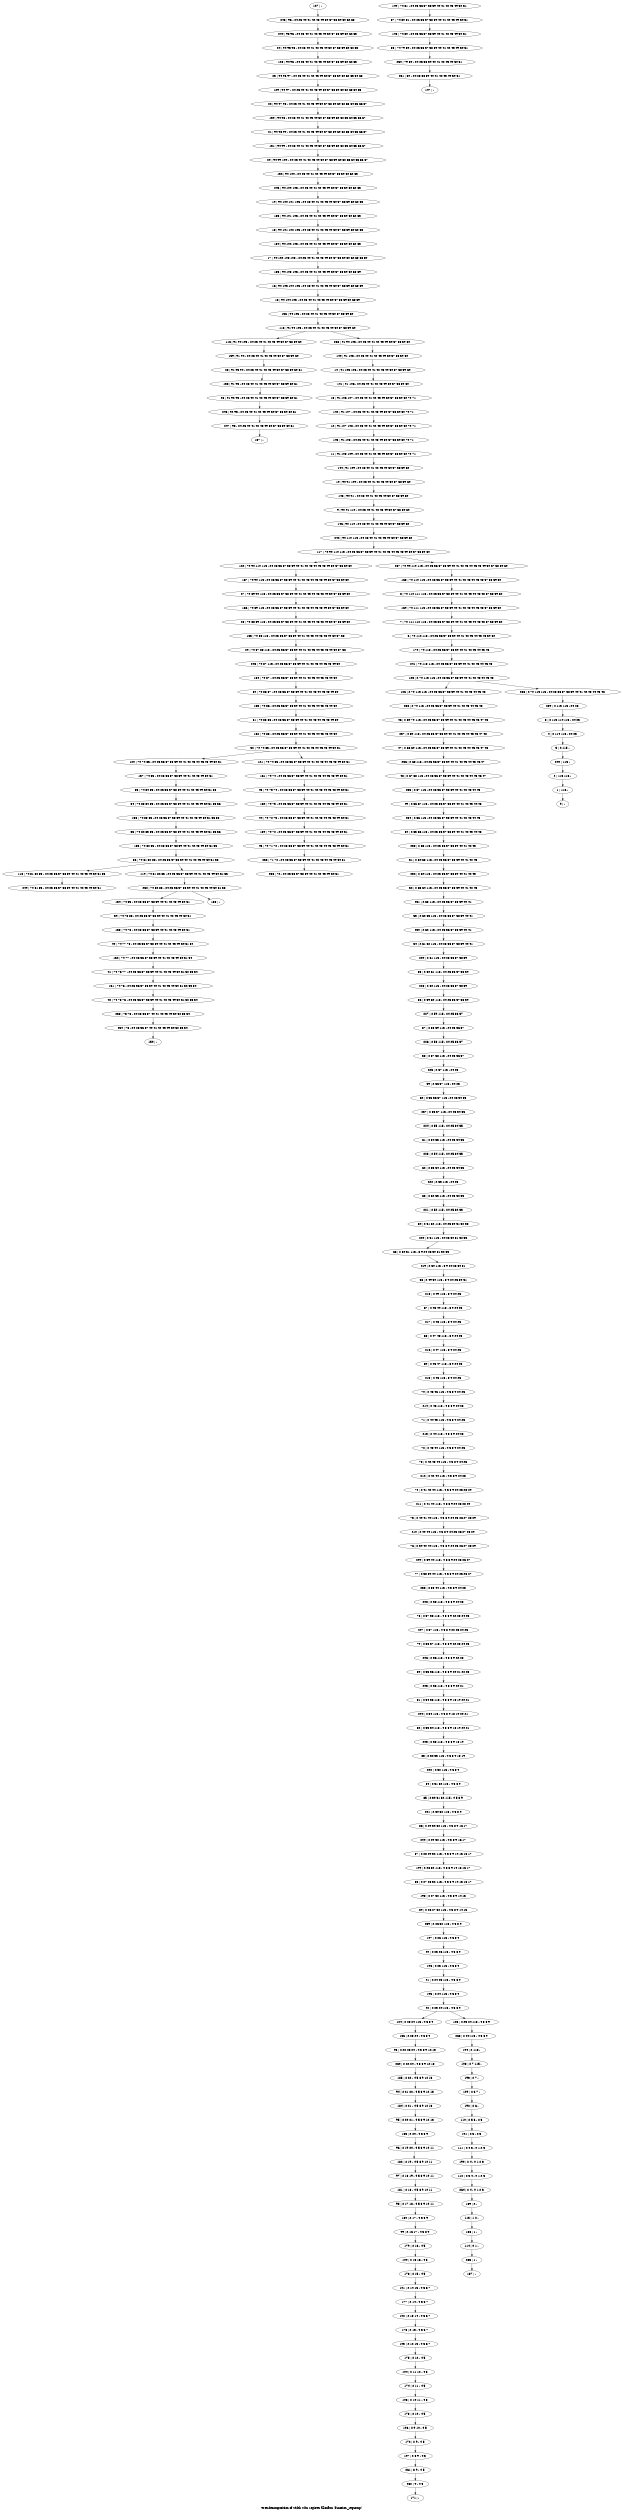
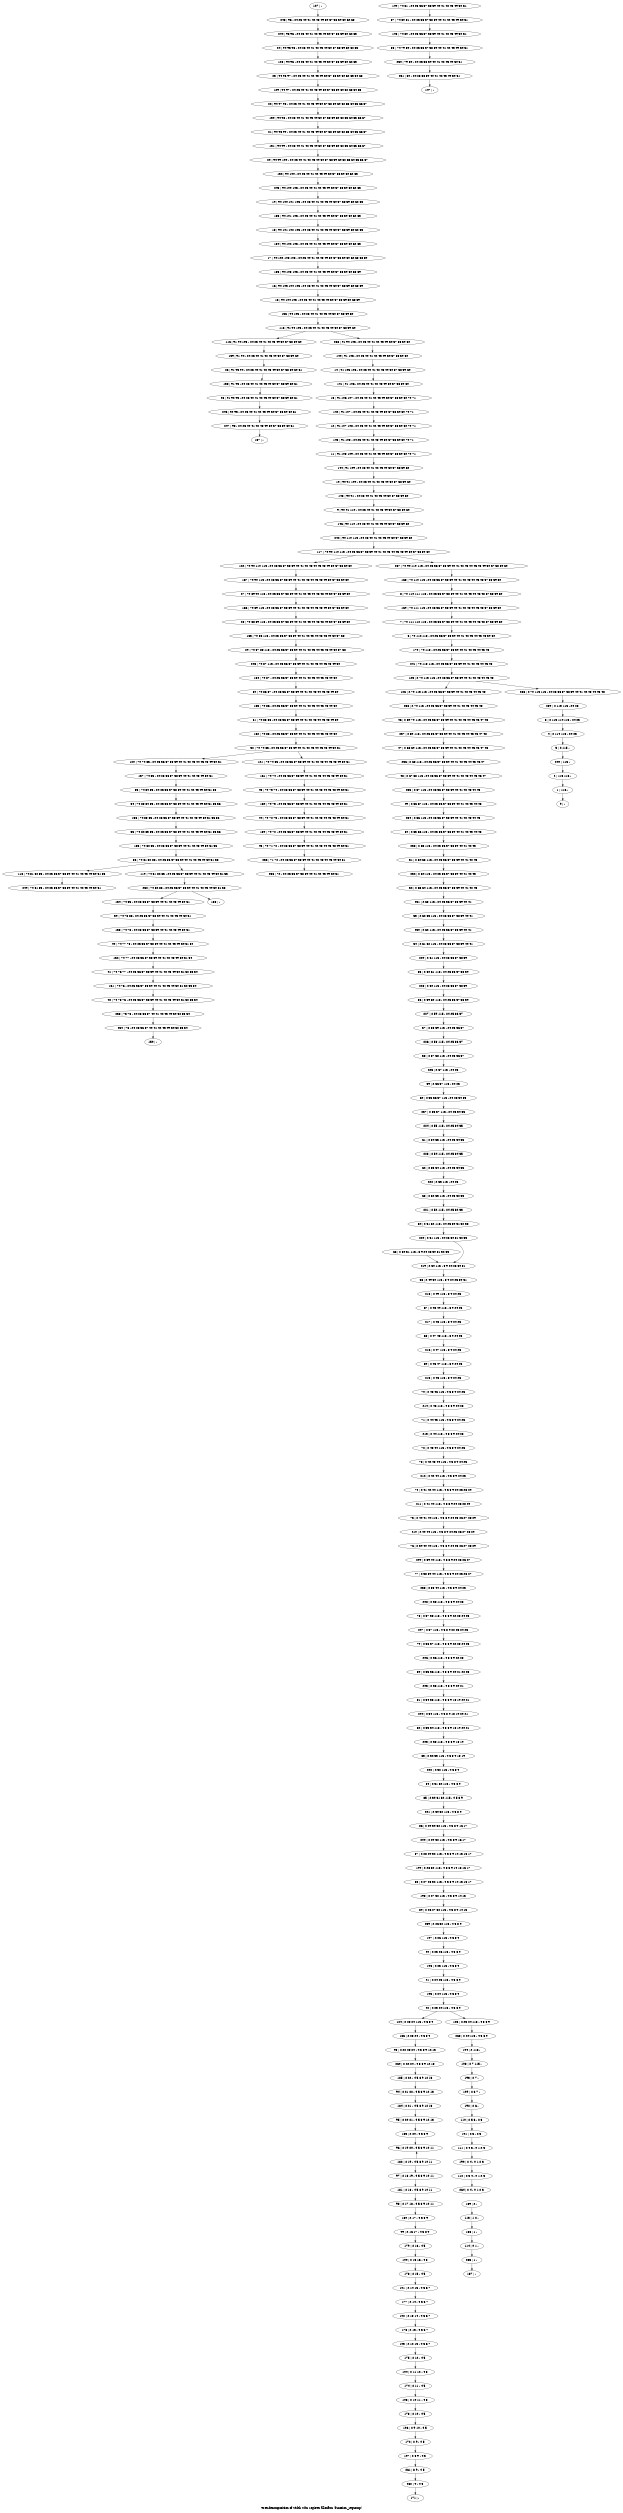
(433, 1245) -> (463, 1251)
(414, 2154) -> (417, 2156)
(472, 2196) -> none
